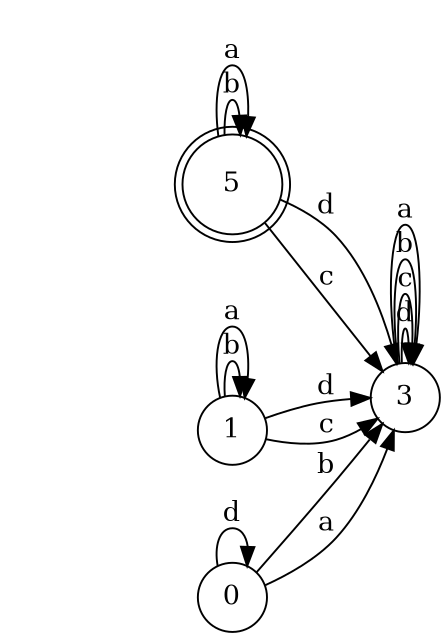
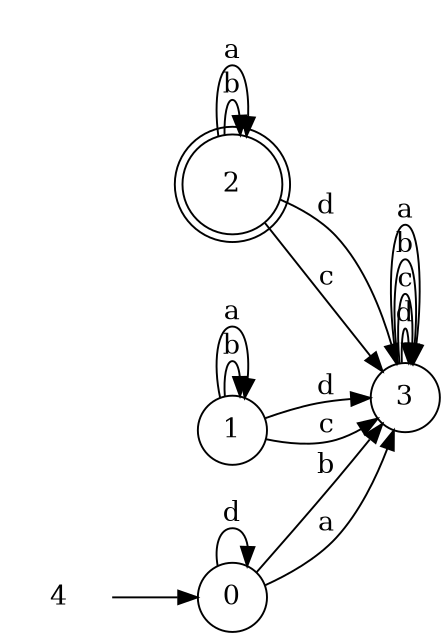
(232, 184) -> (232, 184)
none -> (60, 597)
